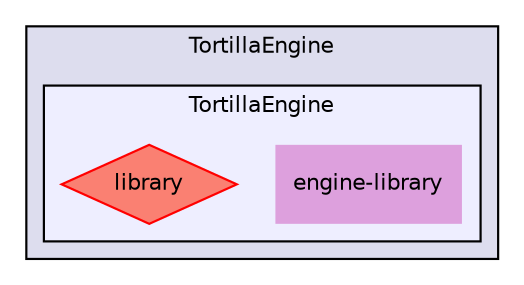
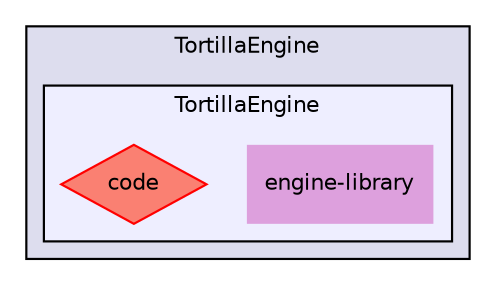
(149, 184) -> (134, 184)
